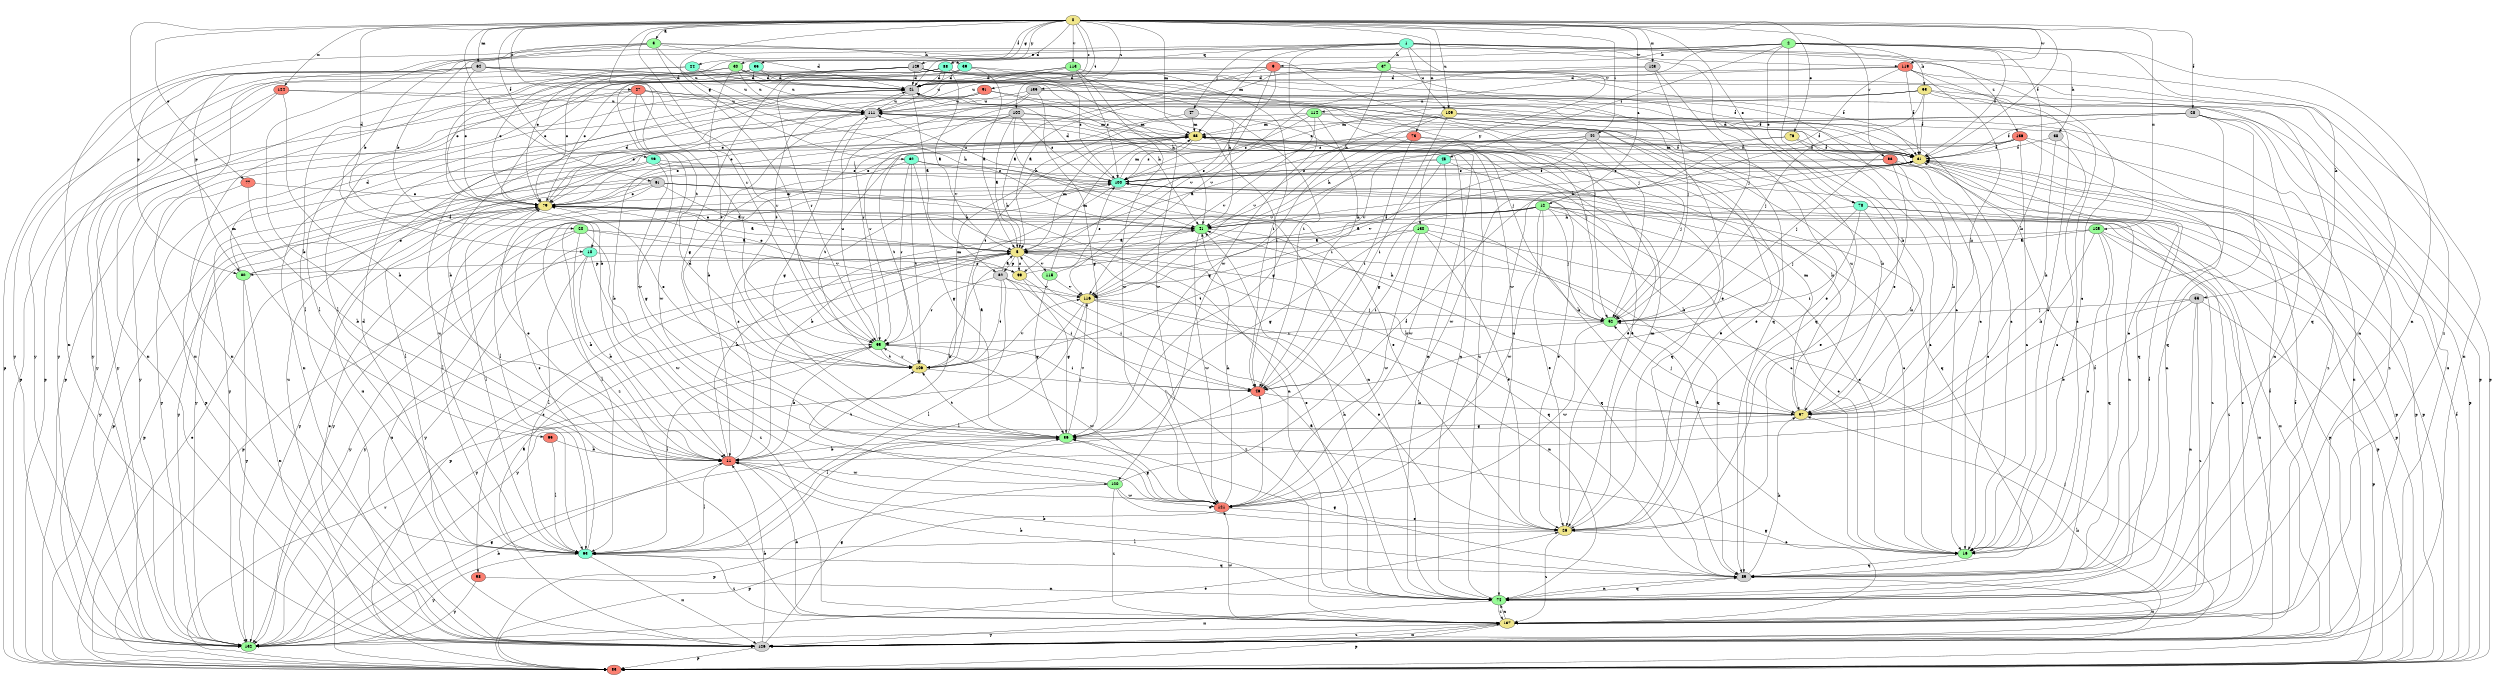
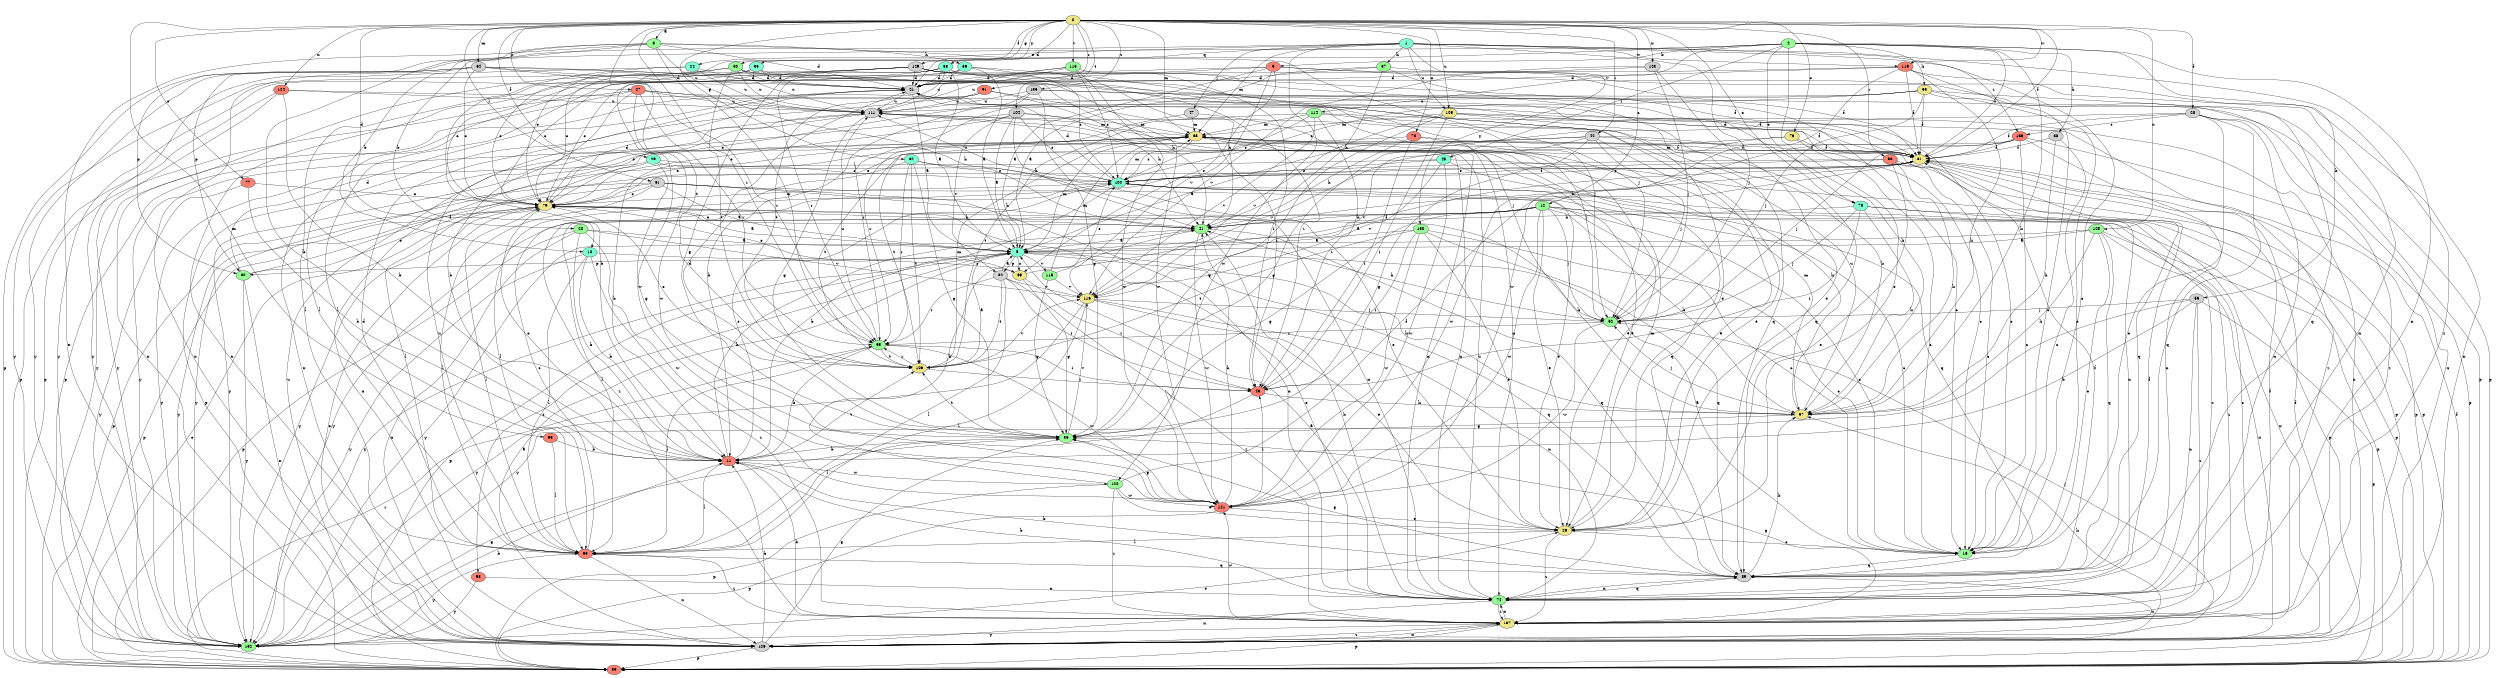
(1548, 130) -> (2108, 123)
(1017, 252) -> (1017, 252)
(585, 554) -> (585, 554)
